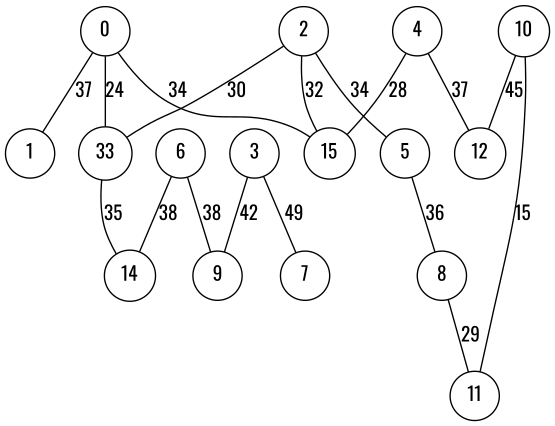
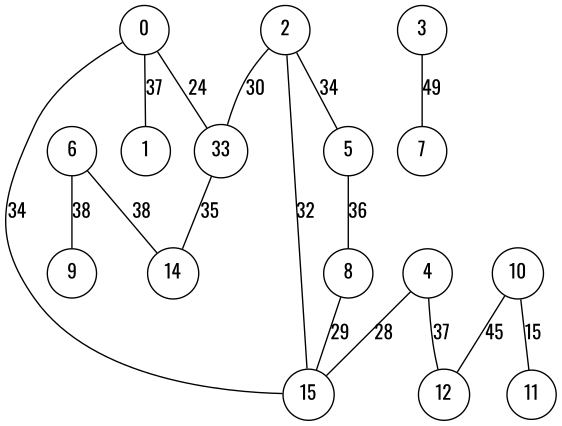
(236, 215) -> none
(458, 336) -> (329, 334)
